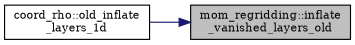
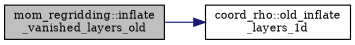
(165, 22) -> (179, 22)
